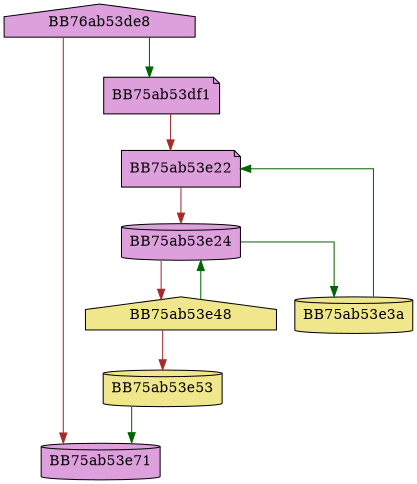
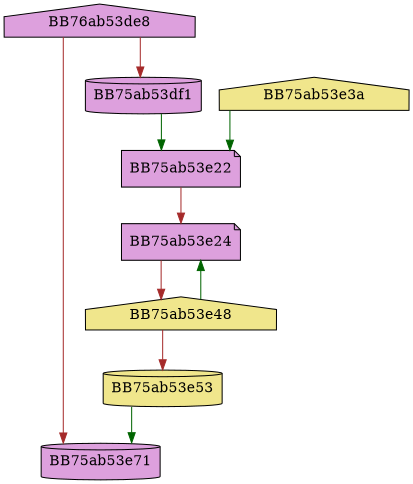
(149, 52) -> (140, 52)
(162, 96) -> (143, 96)
(171, 127) -> (161, 127)
(181, 242) -> (181, 242)
(310, 242) -> none
(354, 315) -> (314, 96)
